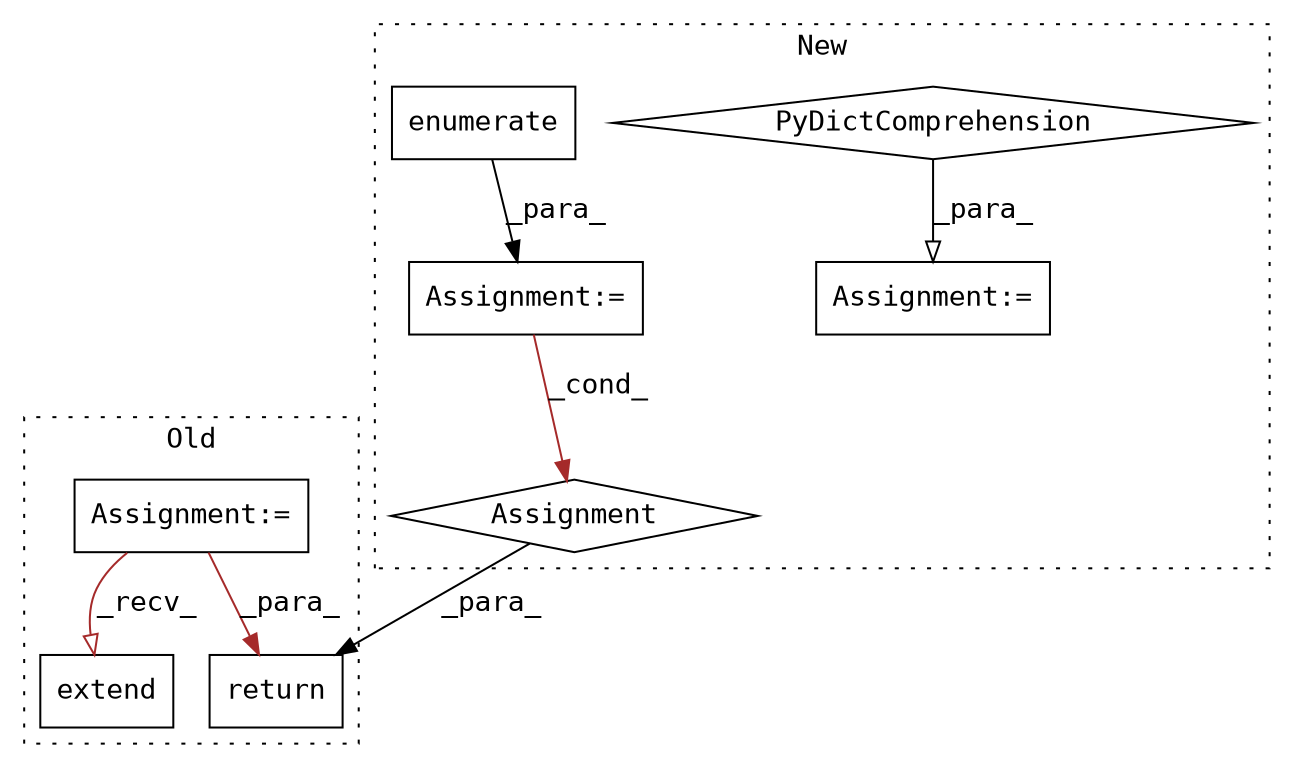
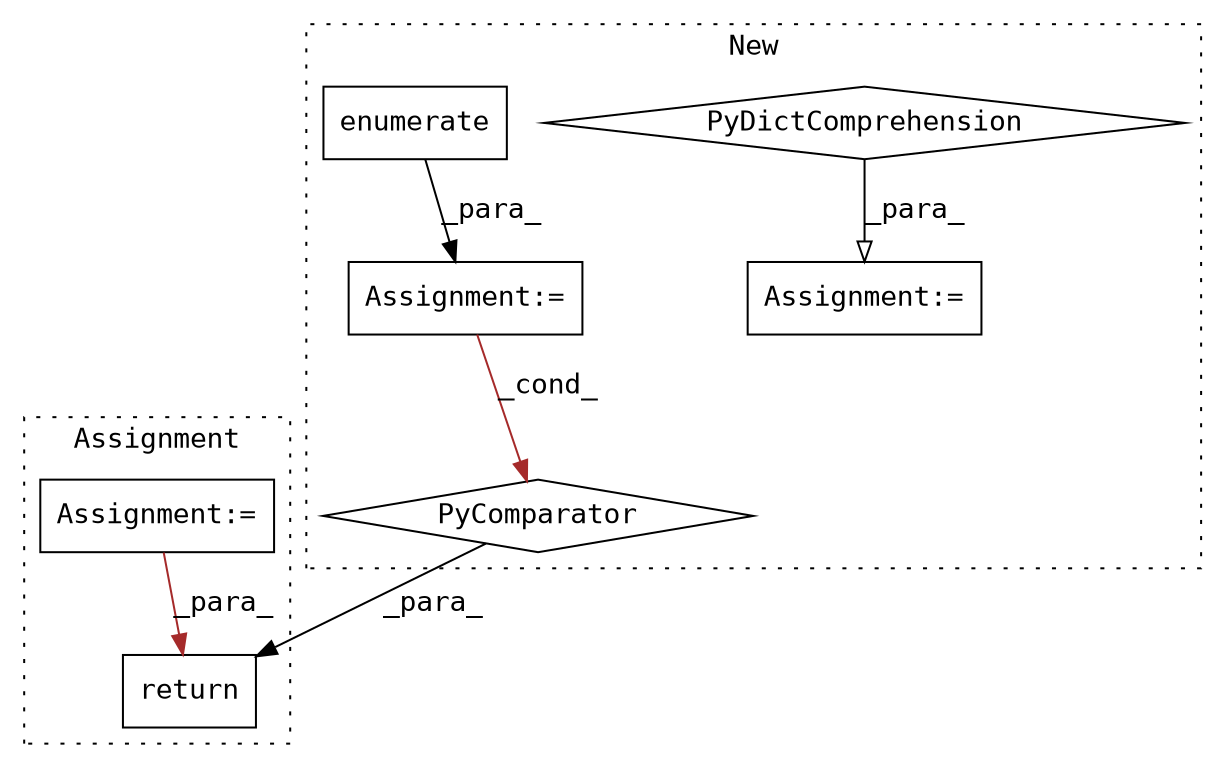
(191, 440) -> (157, 440)
(574, 516) -> (538, 516)
(107, 691) -> none
